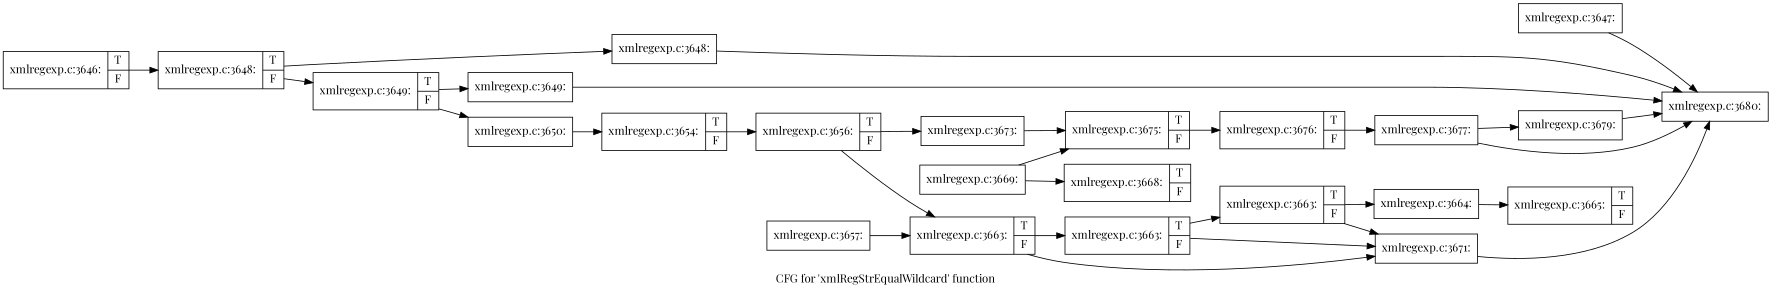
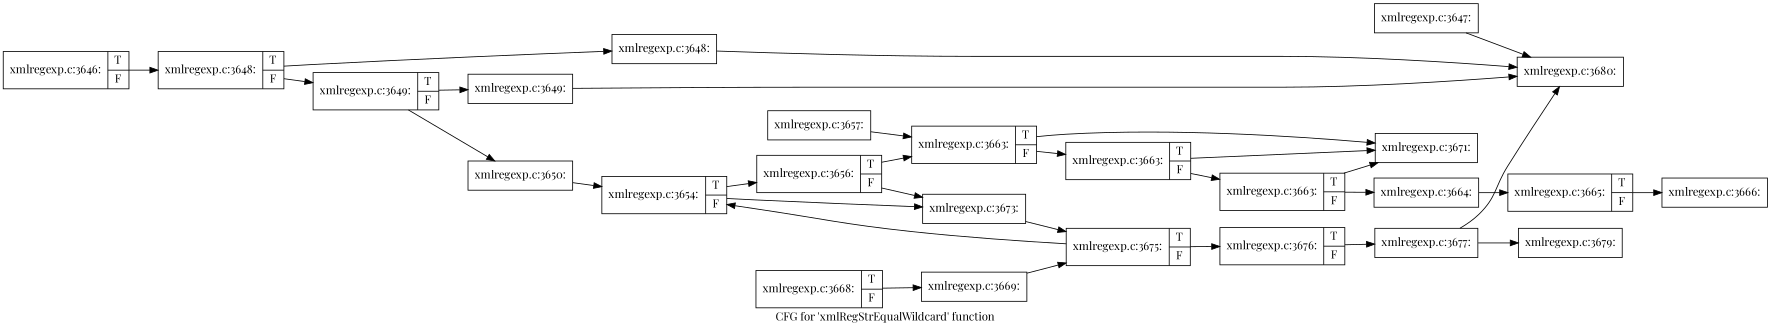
(1638, 117) -> none
(1041, 181) -> (898, 288)
none -> (1715, 193)
none -> (821, 203)
none -> (900, 230)
(1619, 239) -> none
